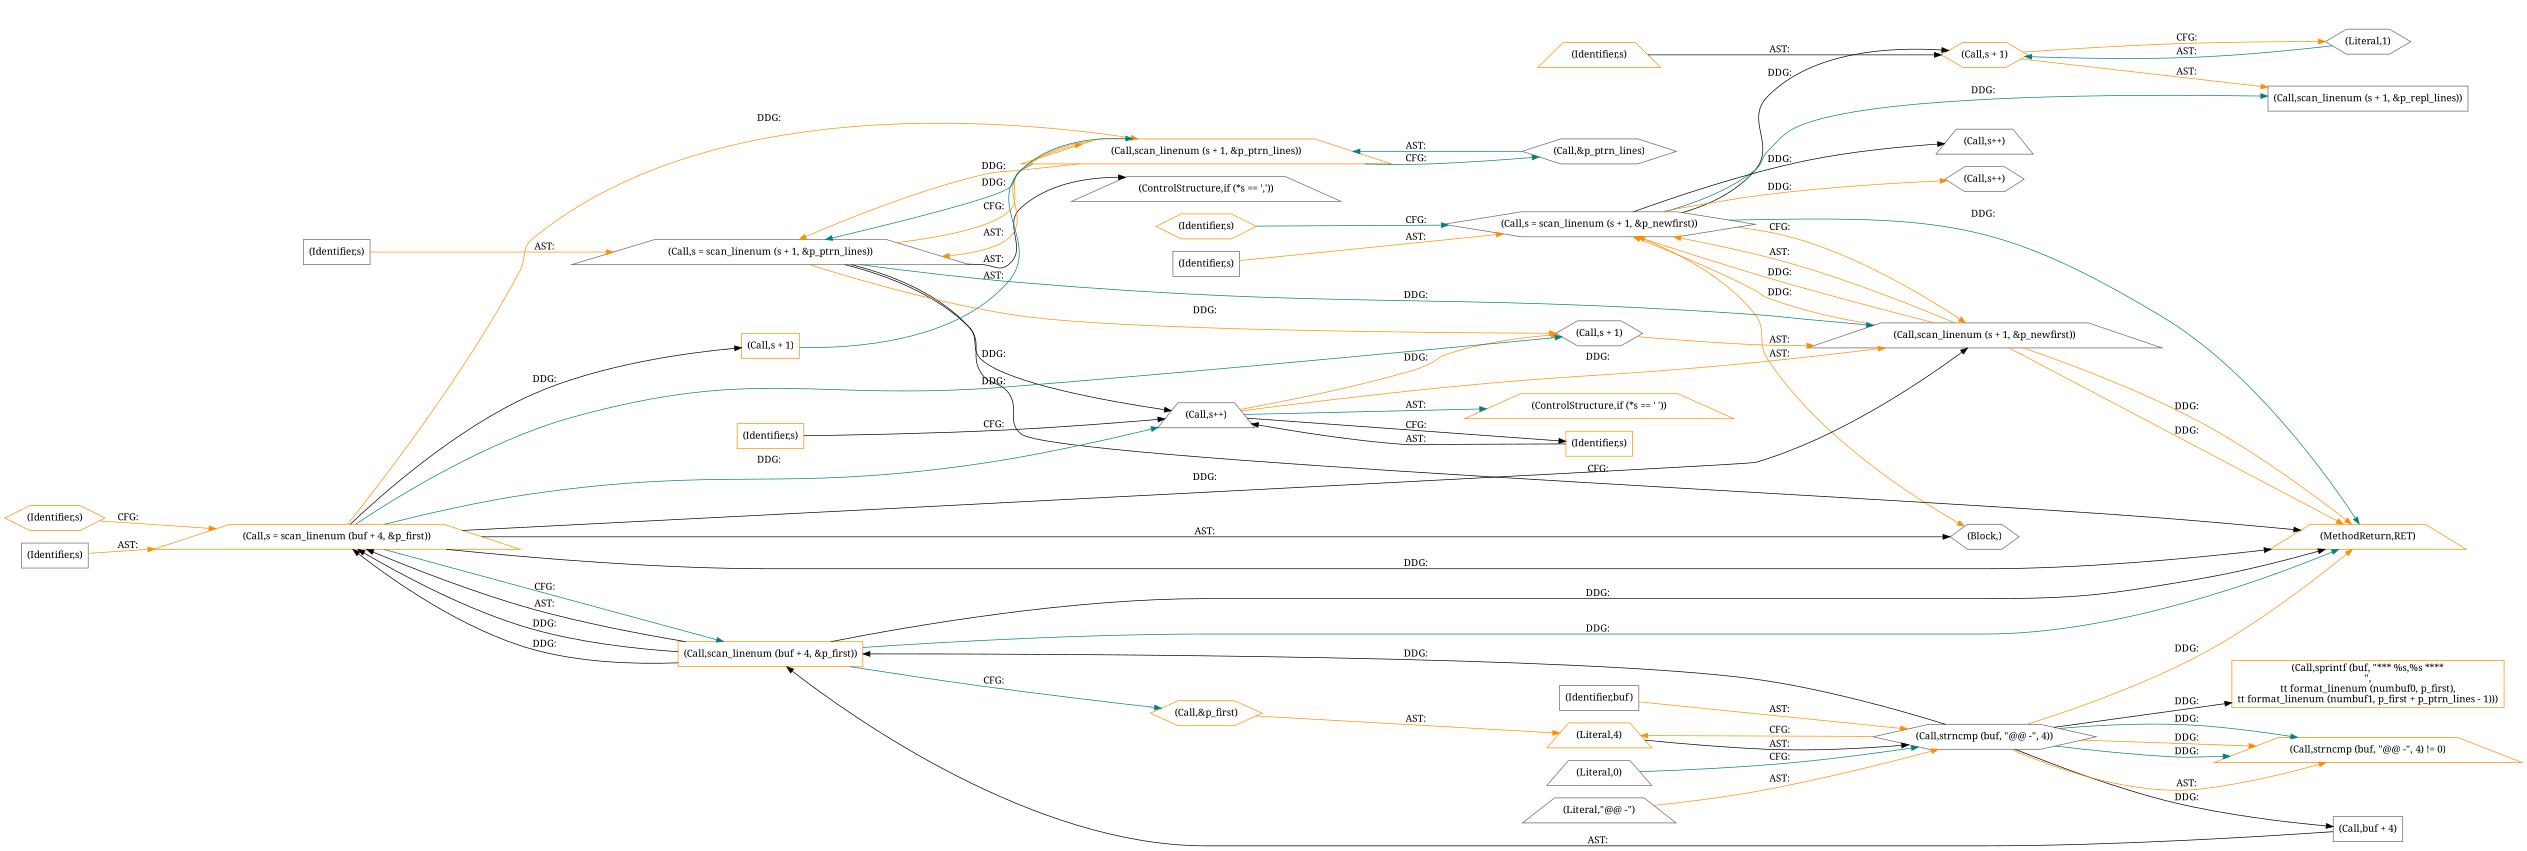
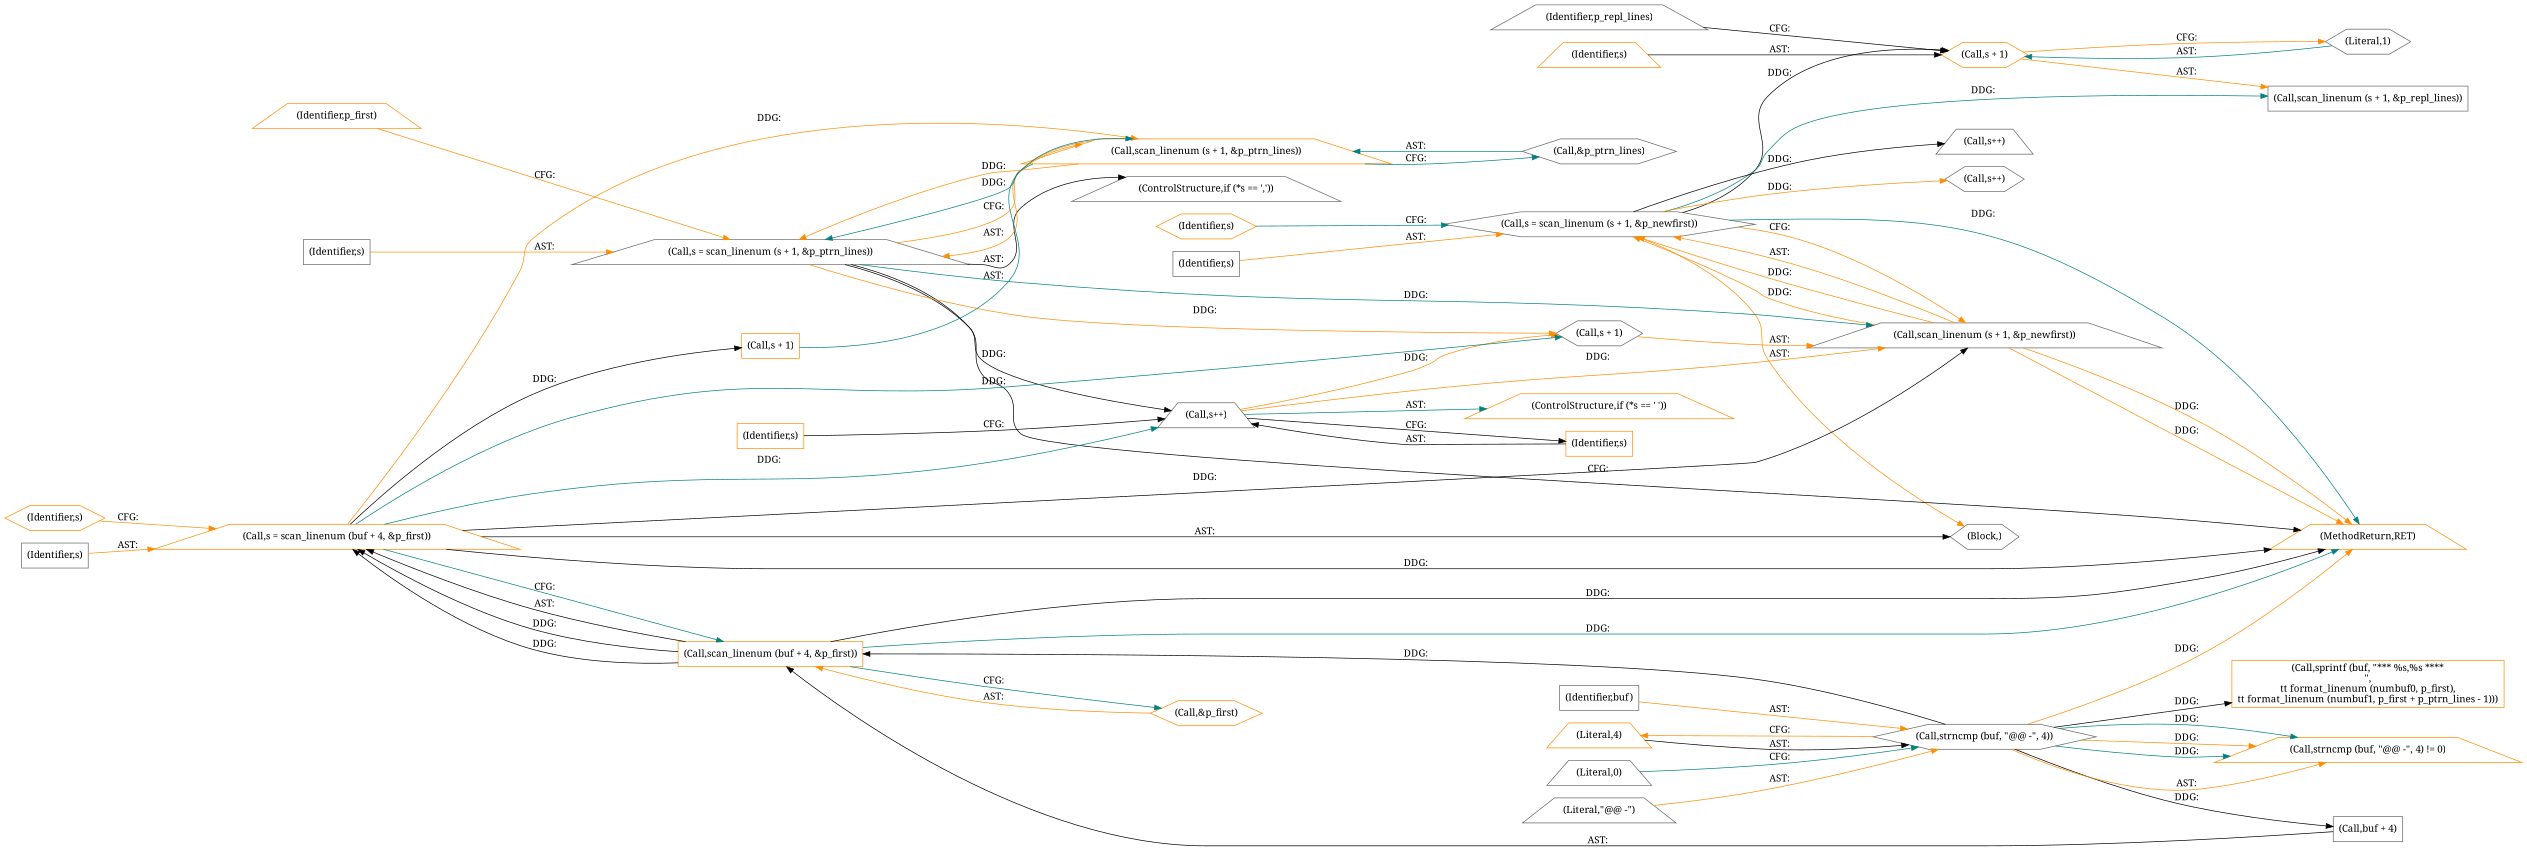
none -> (1599, 17)
none -> (337, 116)
(1404, 724) -> (985, 703)
